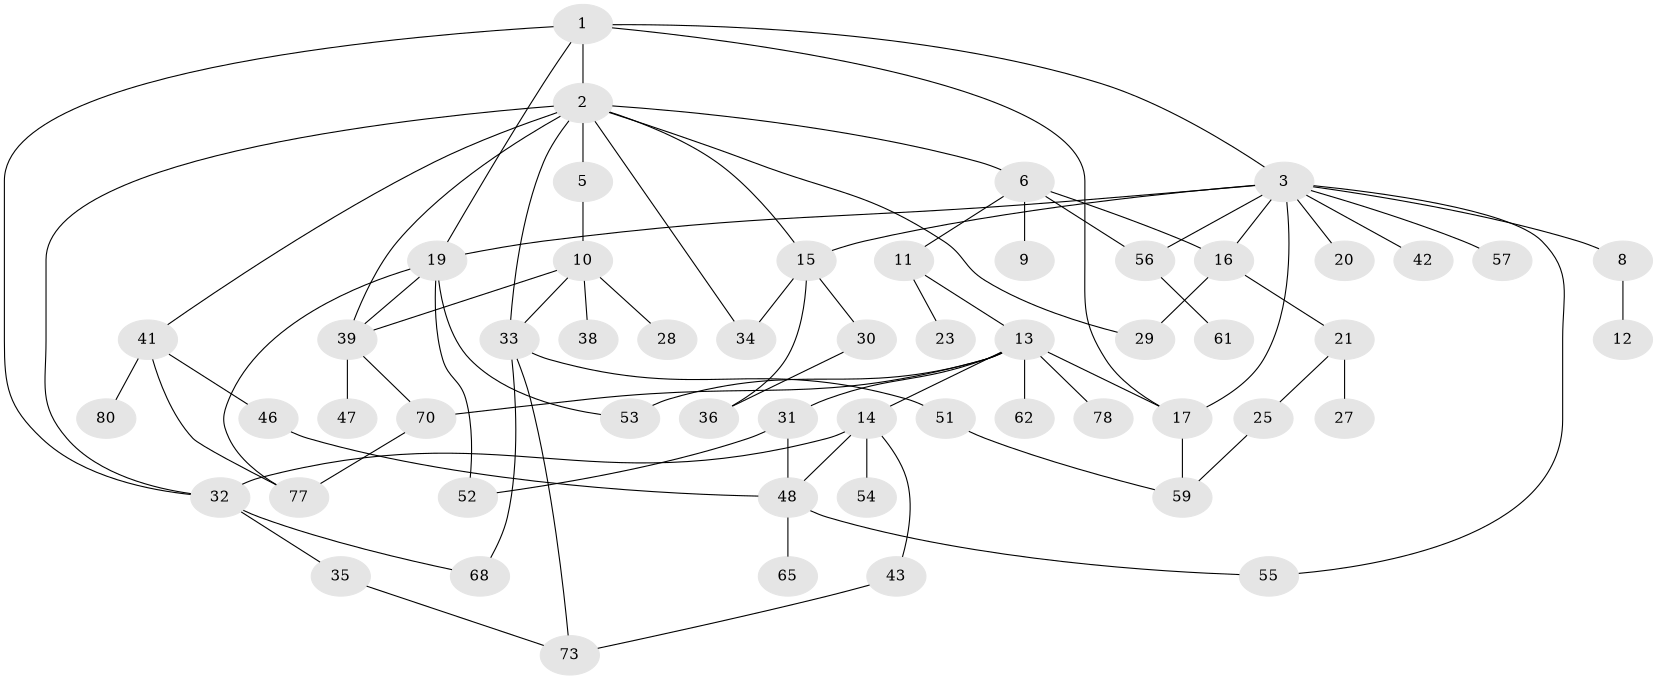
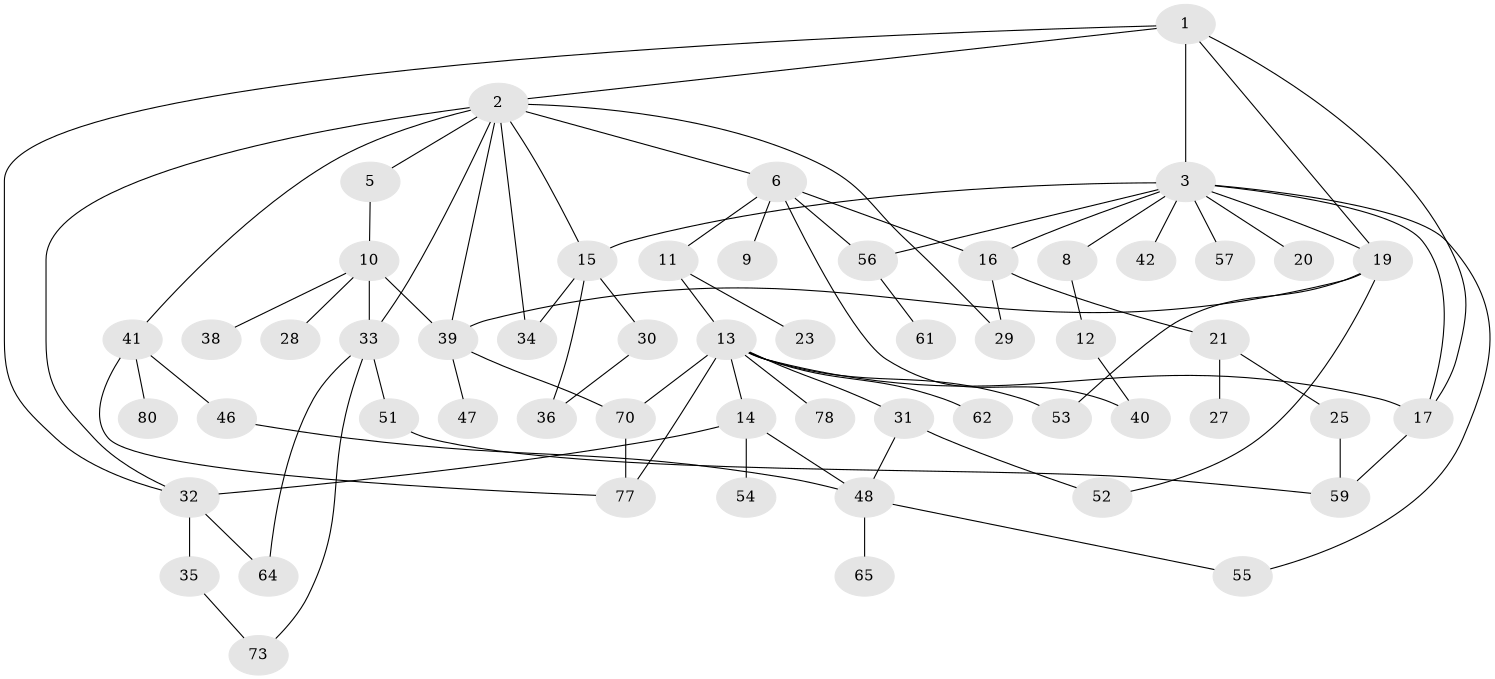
(263, 349) -> (678, 419)
none -> (1141, 419)
(480, 576) -> (268, 576)
(896, 576) -> none
